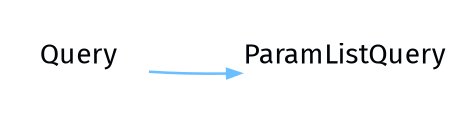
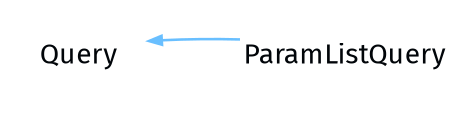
(188, 73) -> (201, 39)
